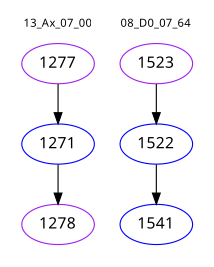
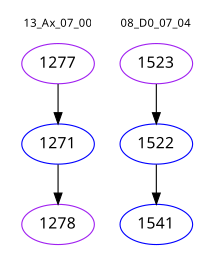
(156, 24) -> (156, 24)
